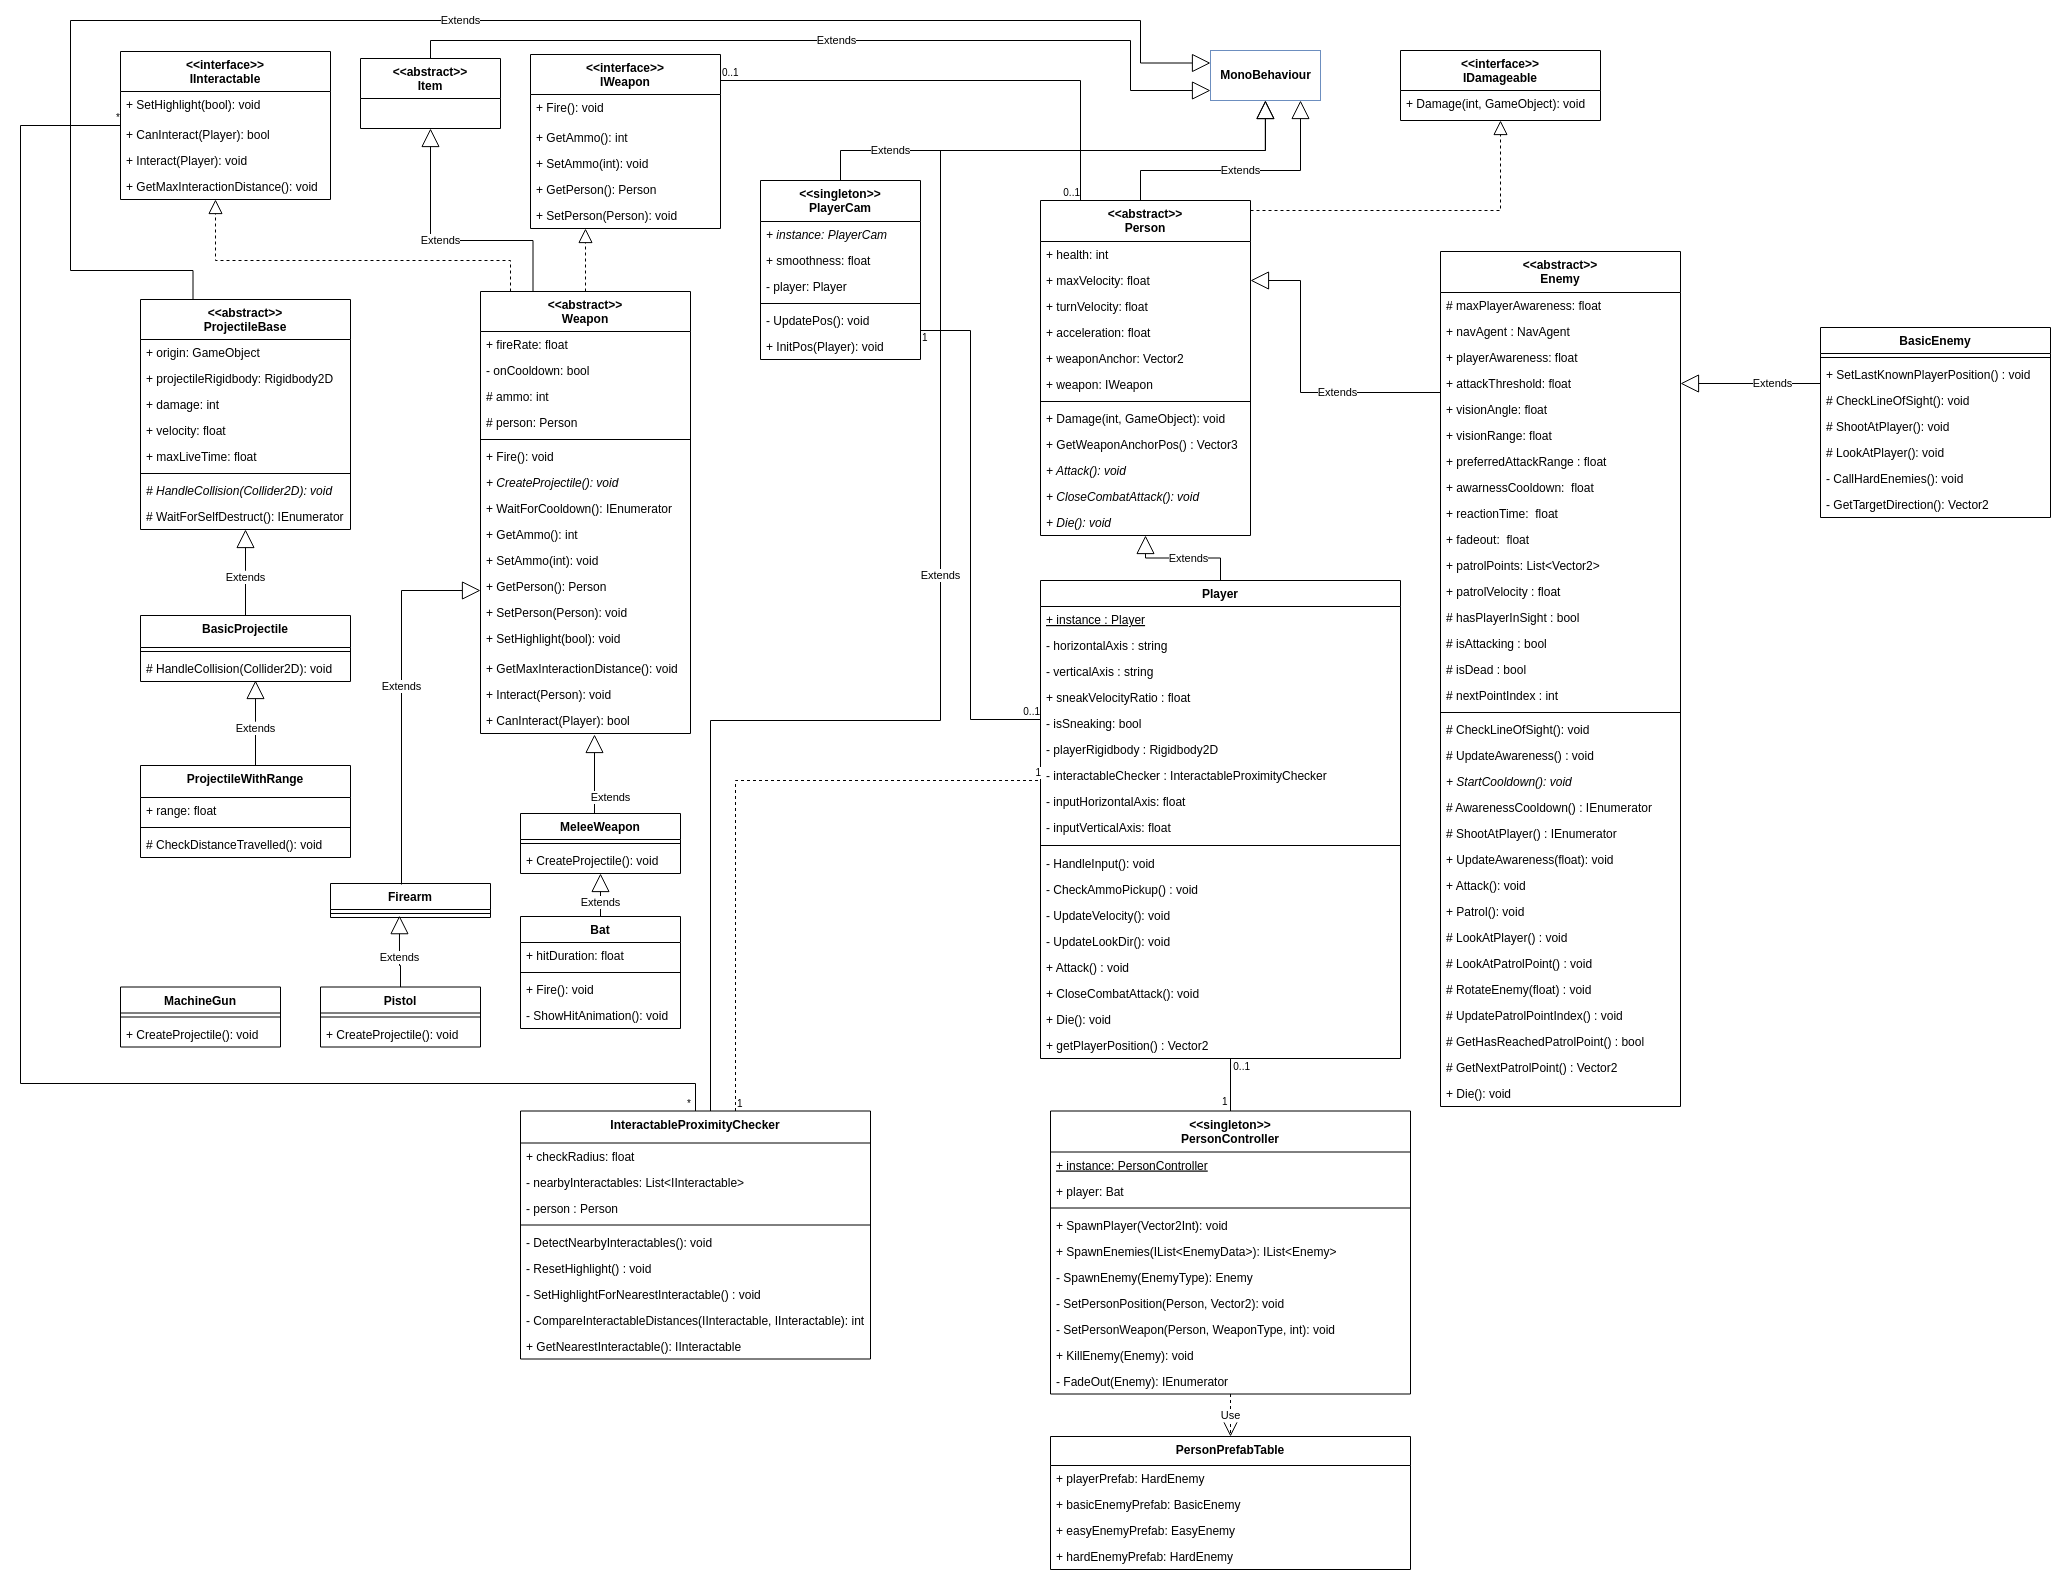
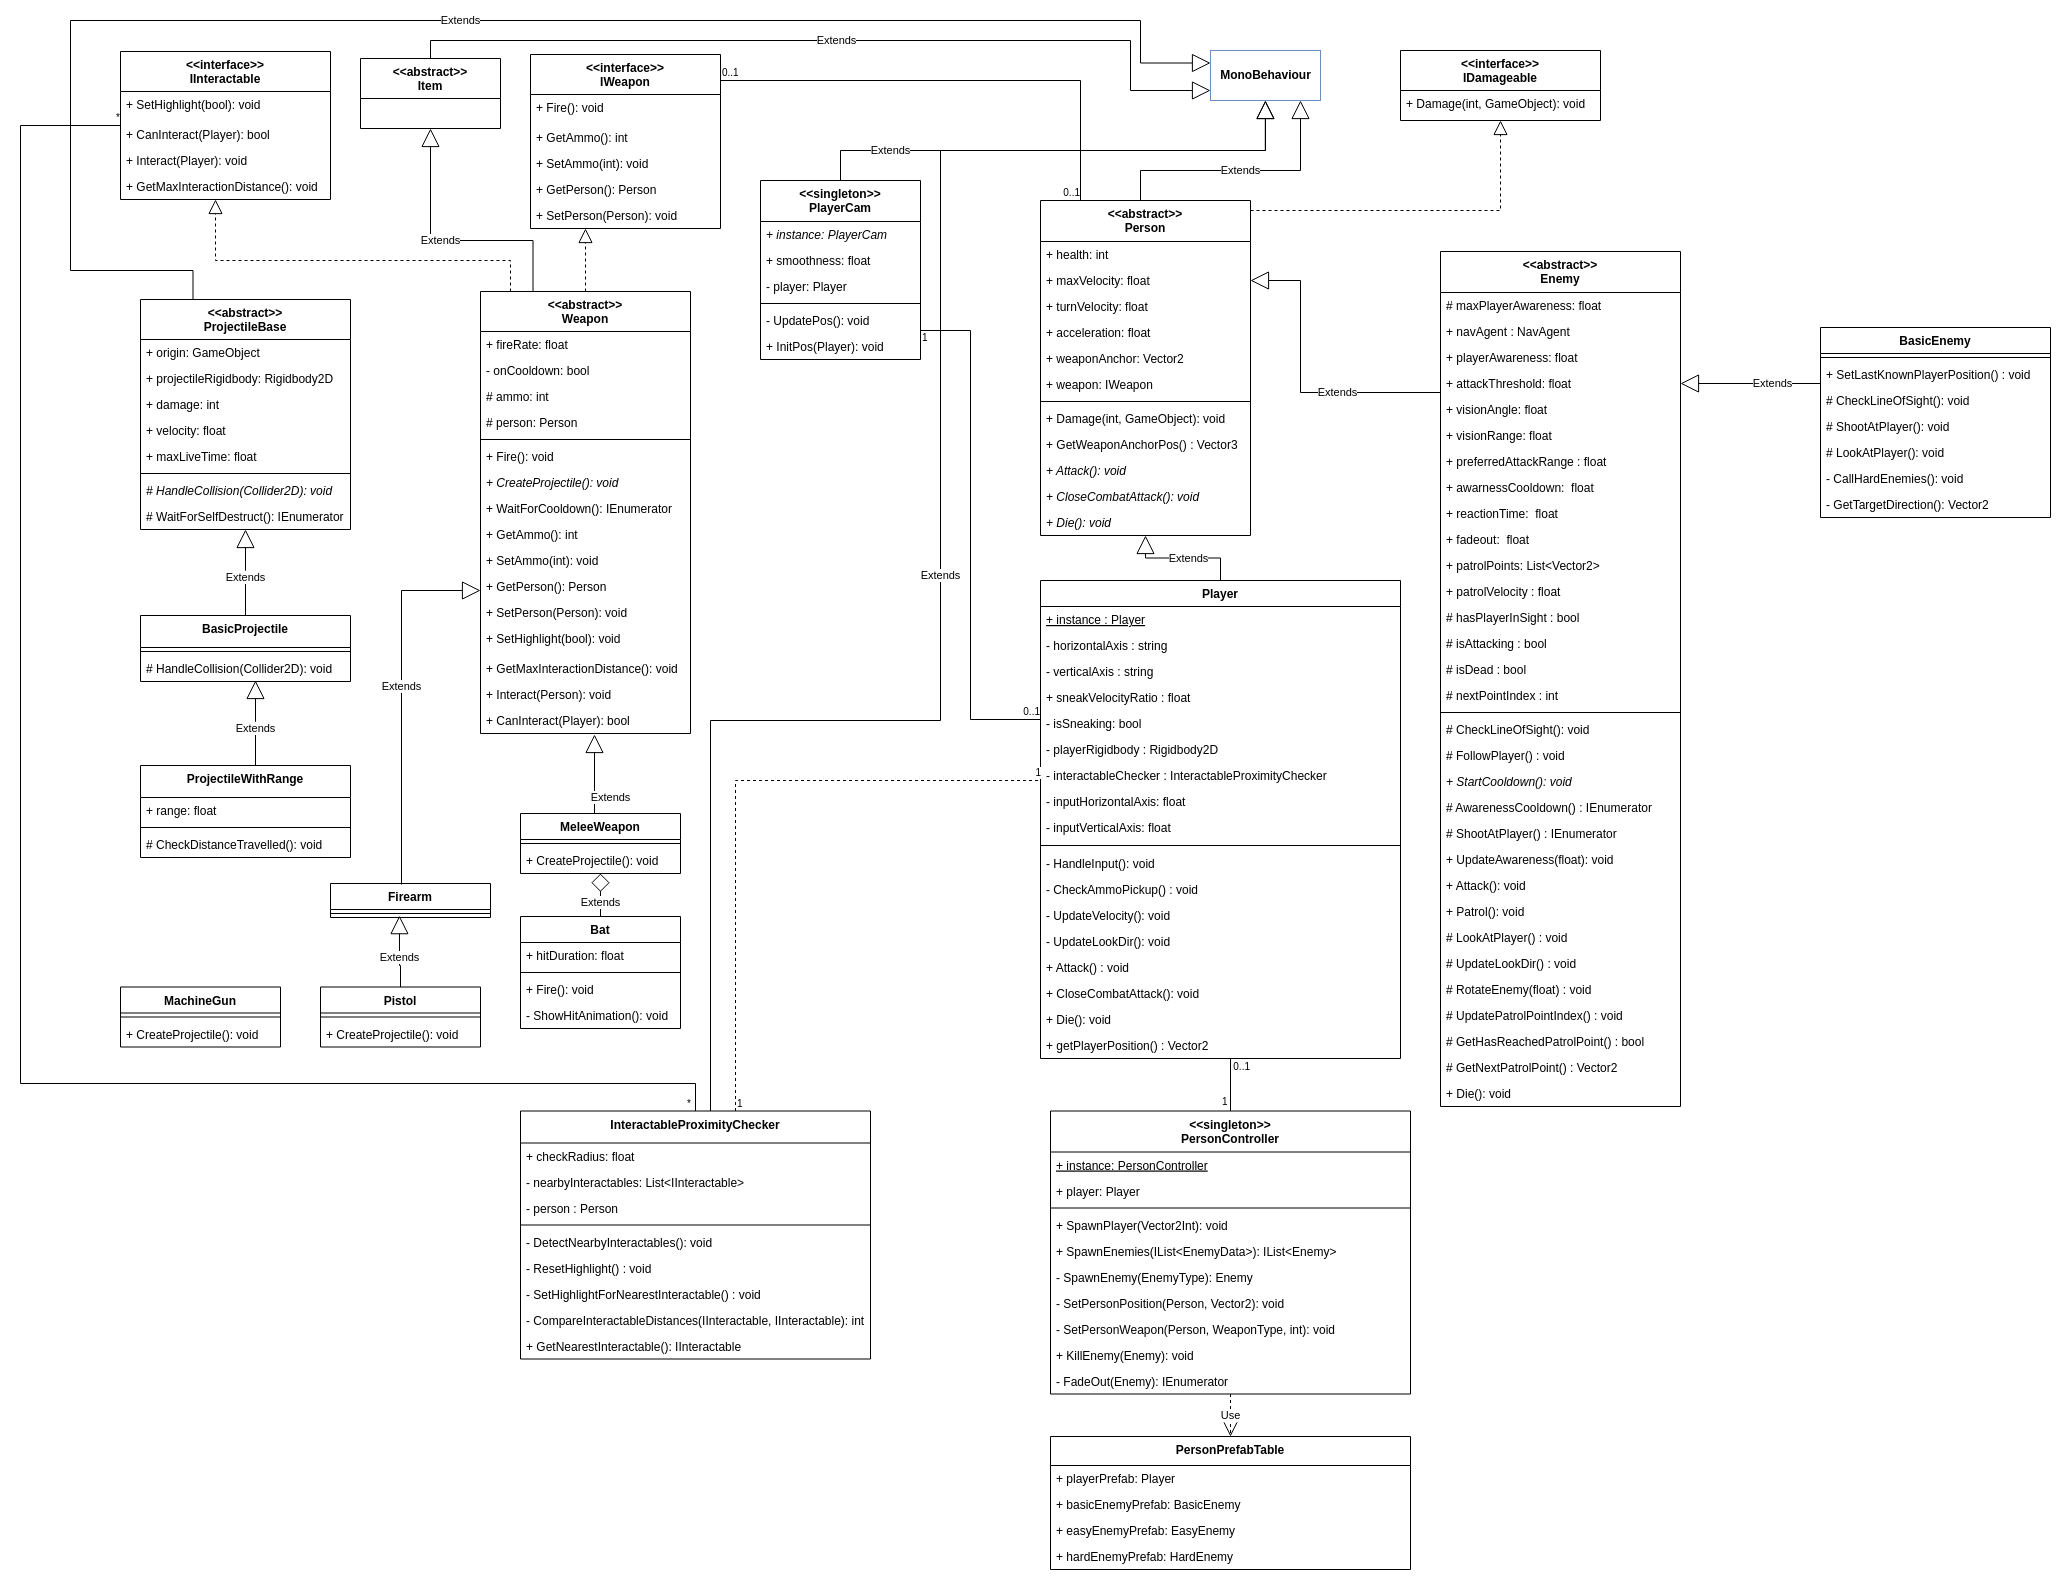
(1526, 756) -> (1511, 756)
(601, 893) -> (601, 892)
(1529, 964) -> (1517, 964)
(1093, 1192) -> (1102, 1192)
(1134, 1479) -> (1122, 1479)
